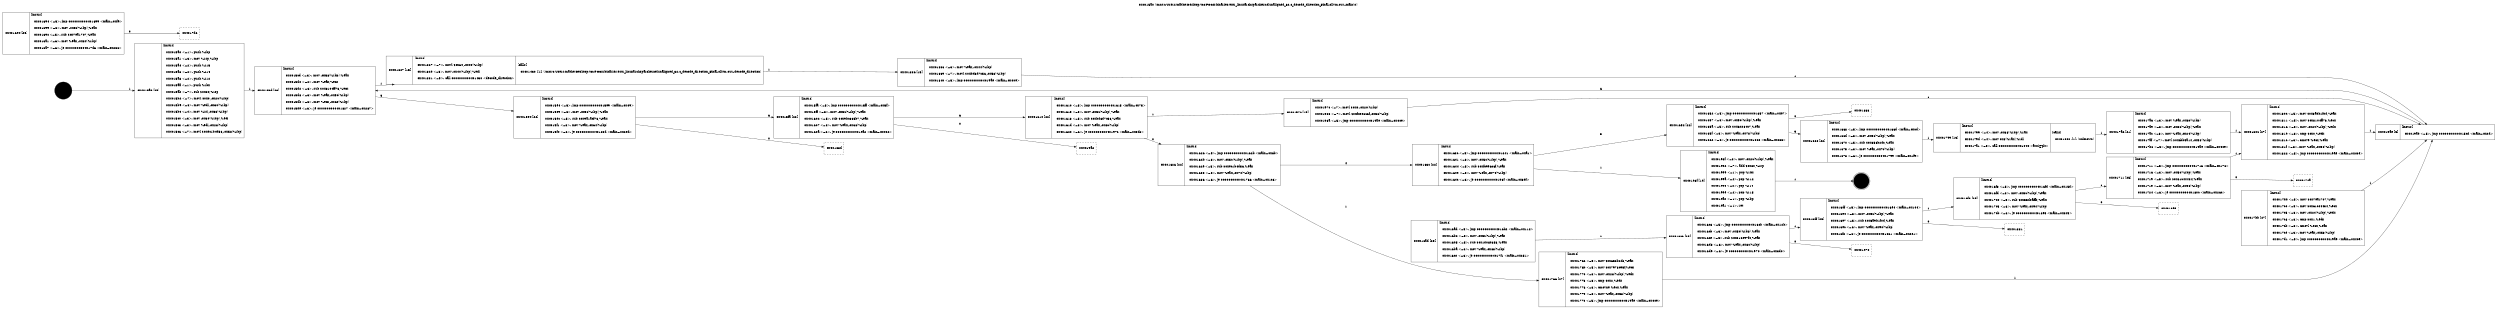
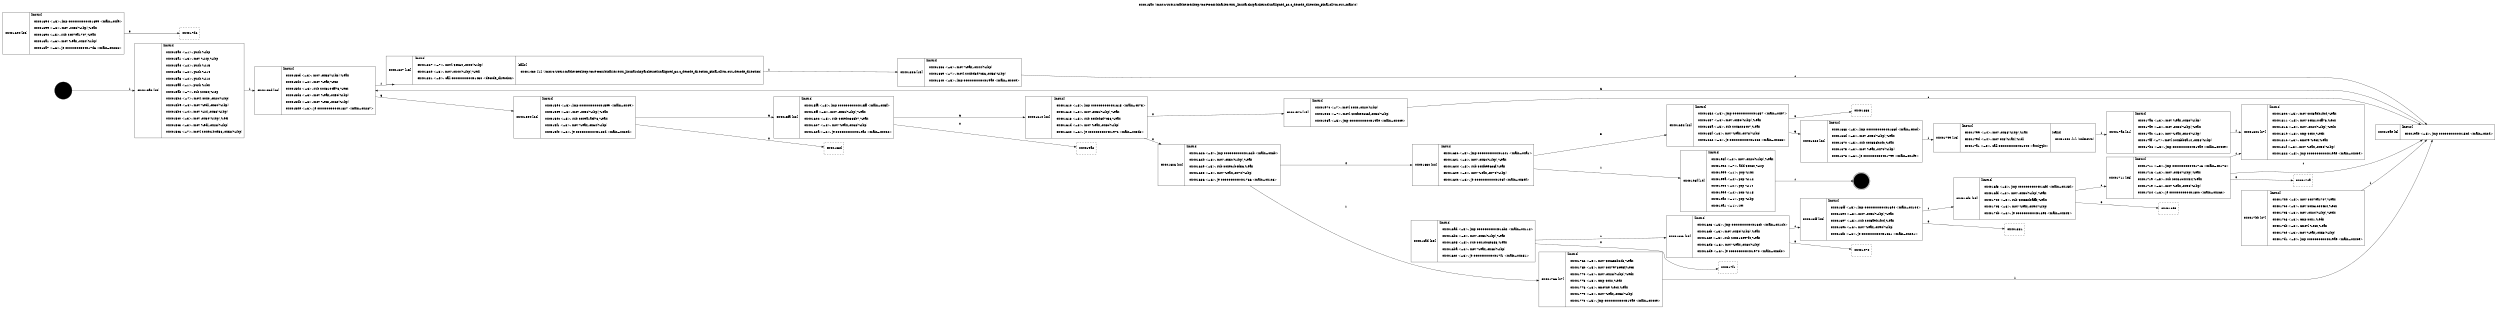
(1153, 114) -> (1153, 114)
(2369, 132) -> (2328, 172)
none -> (1728, 267)
